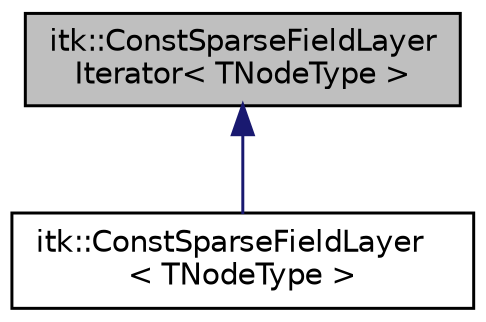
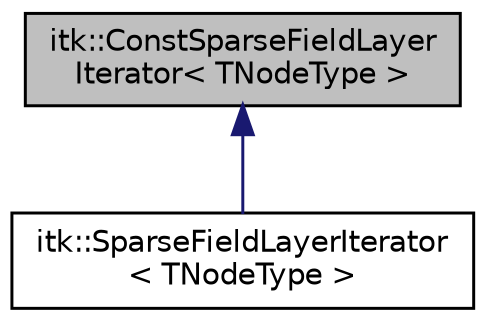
(243, 261) -> (243, 261)
